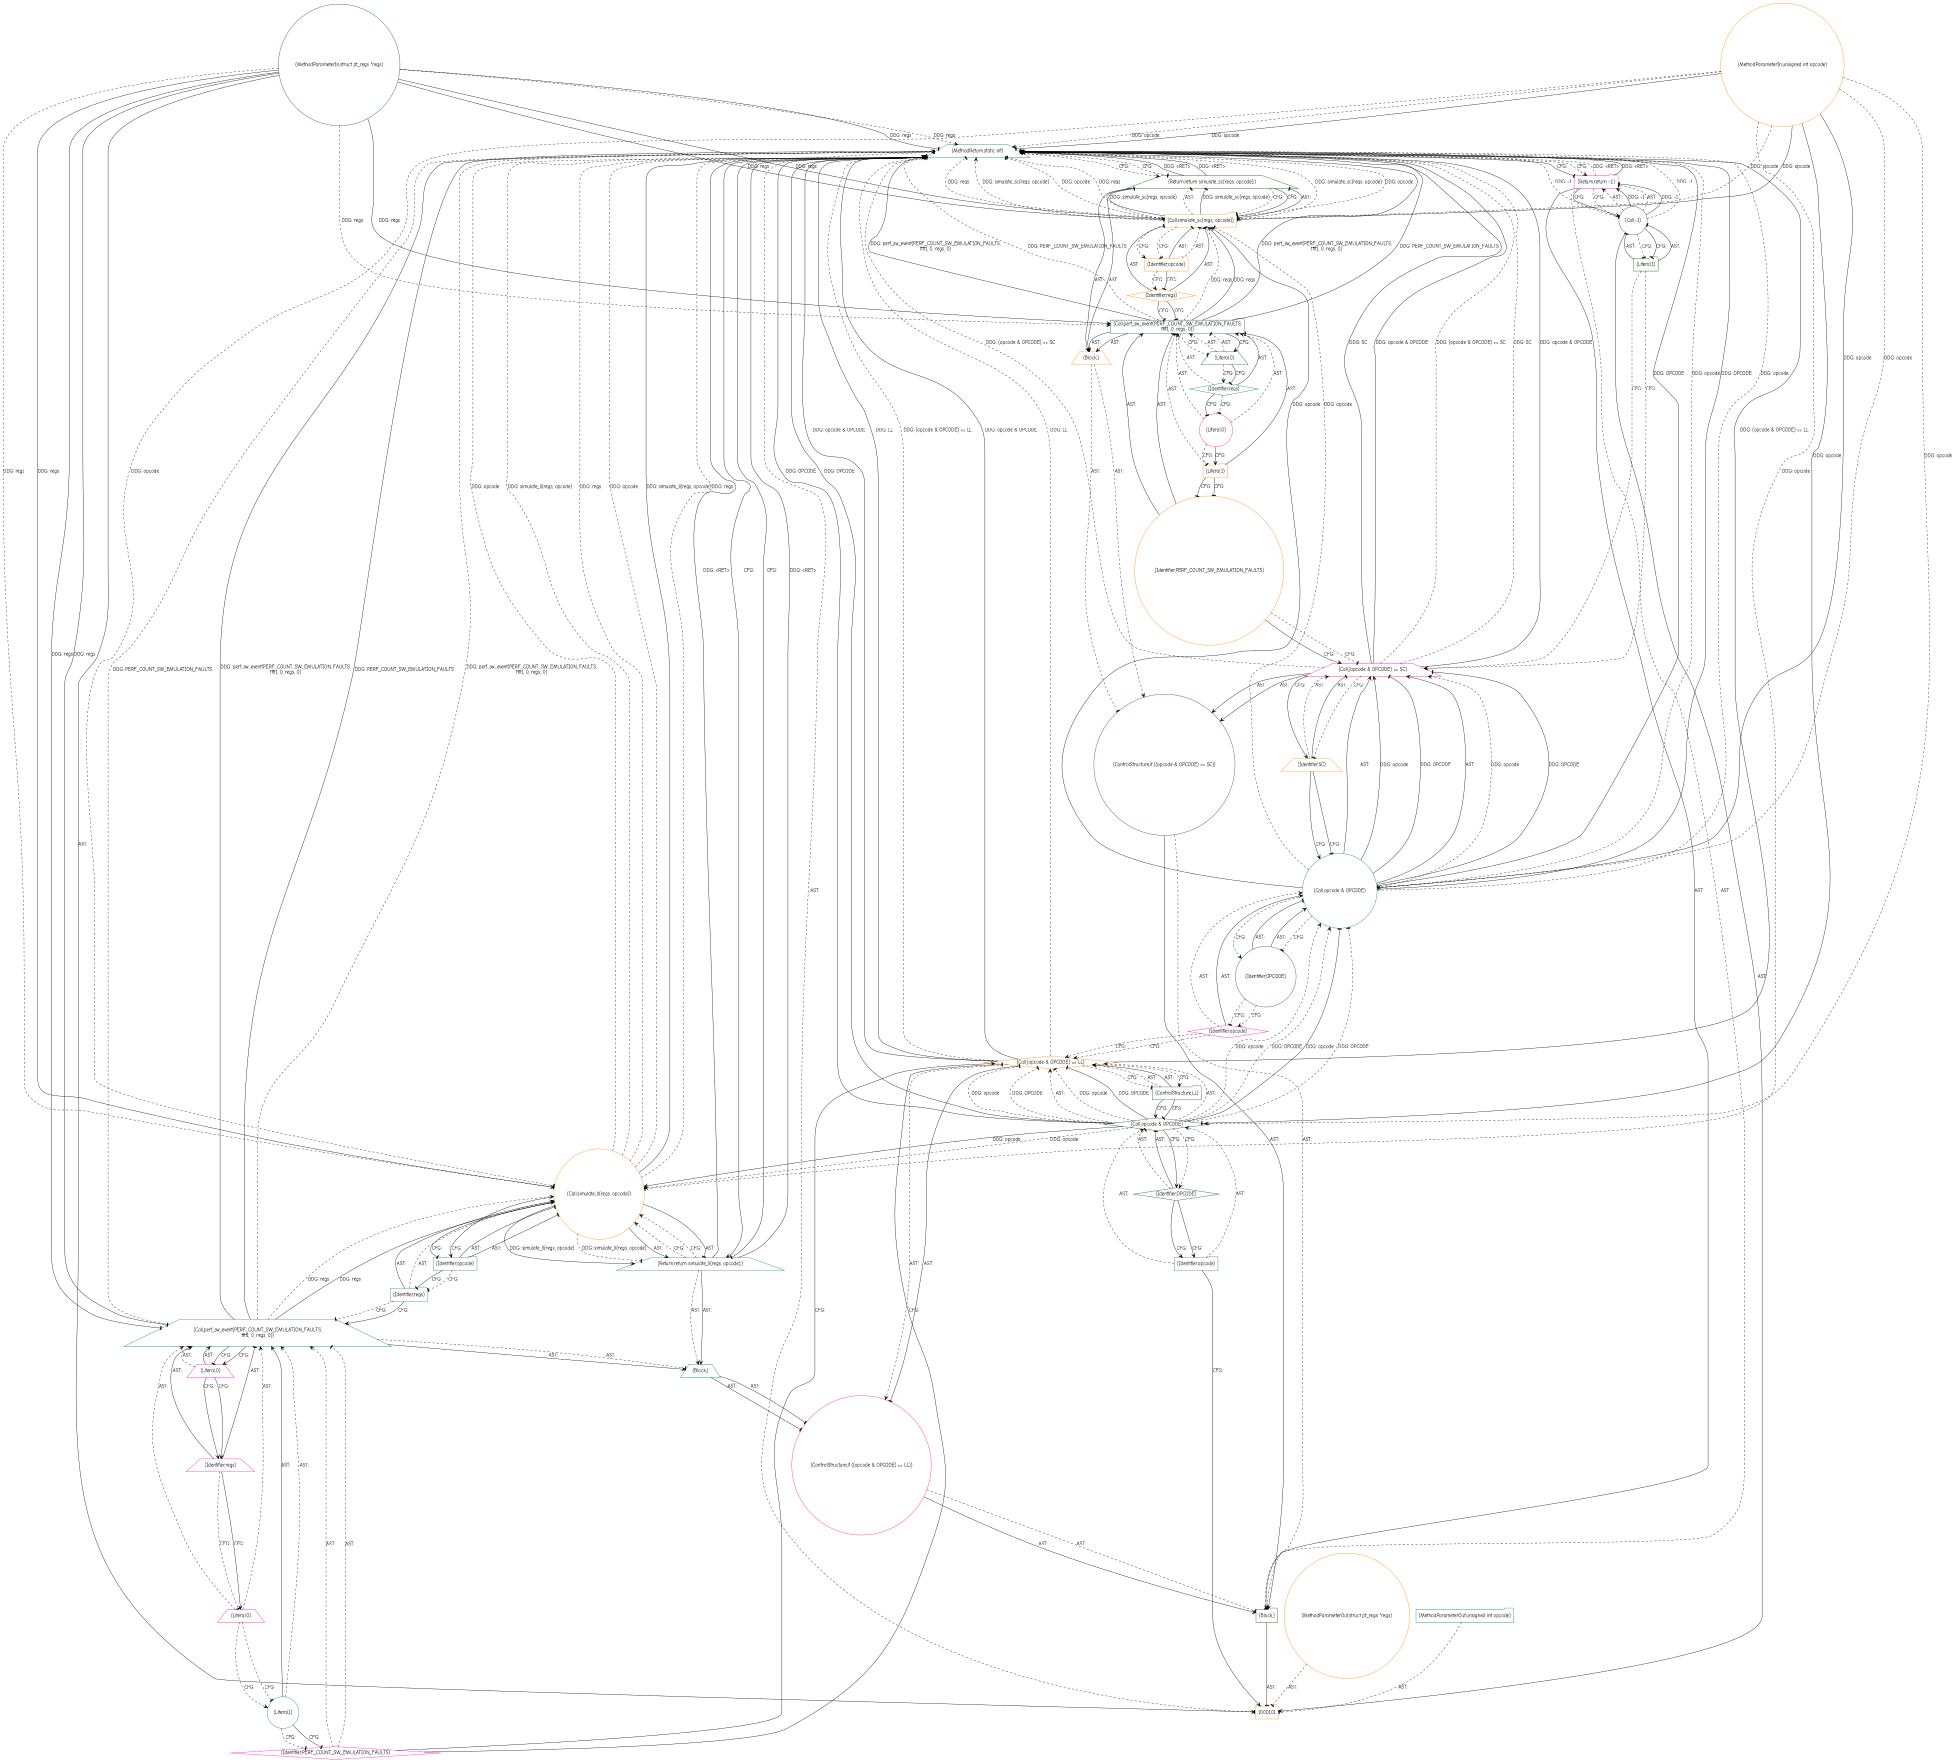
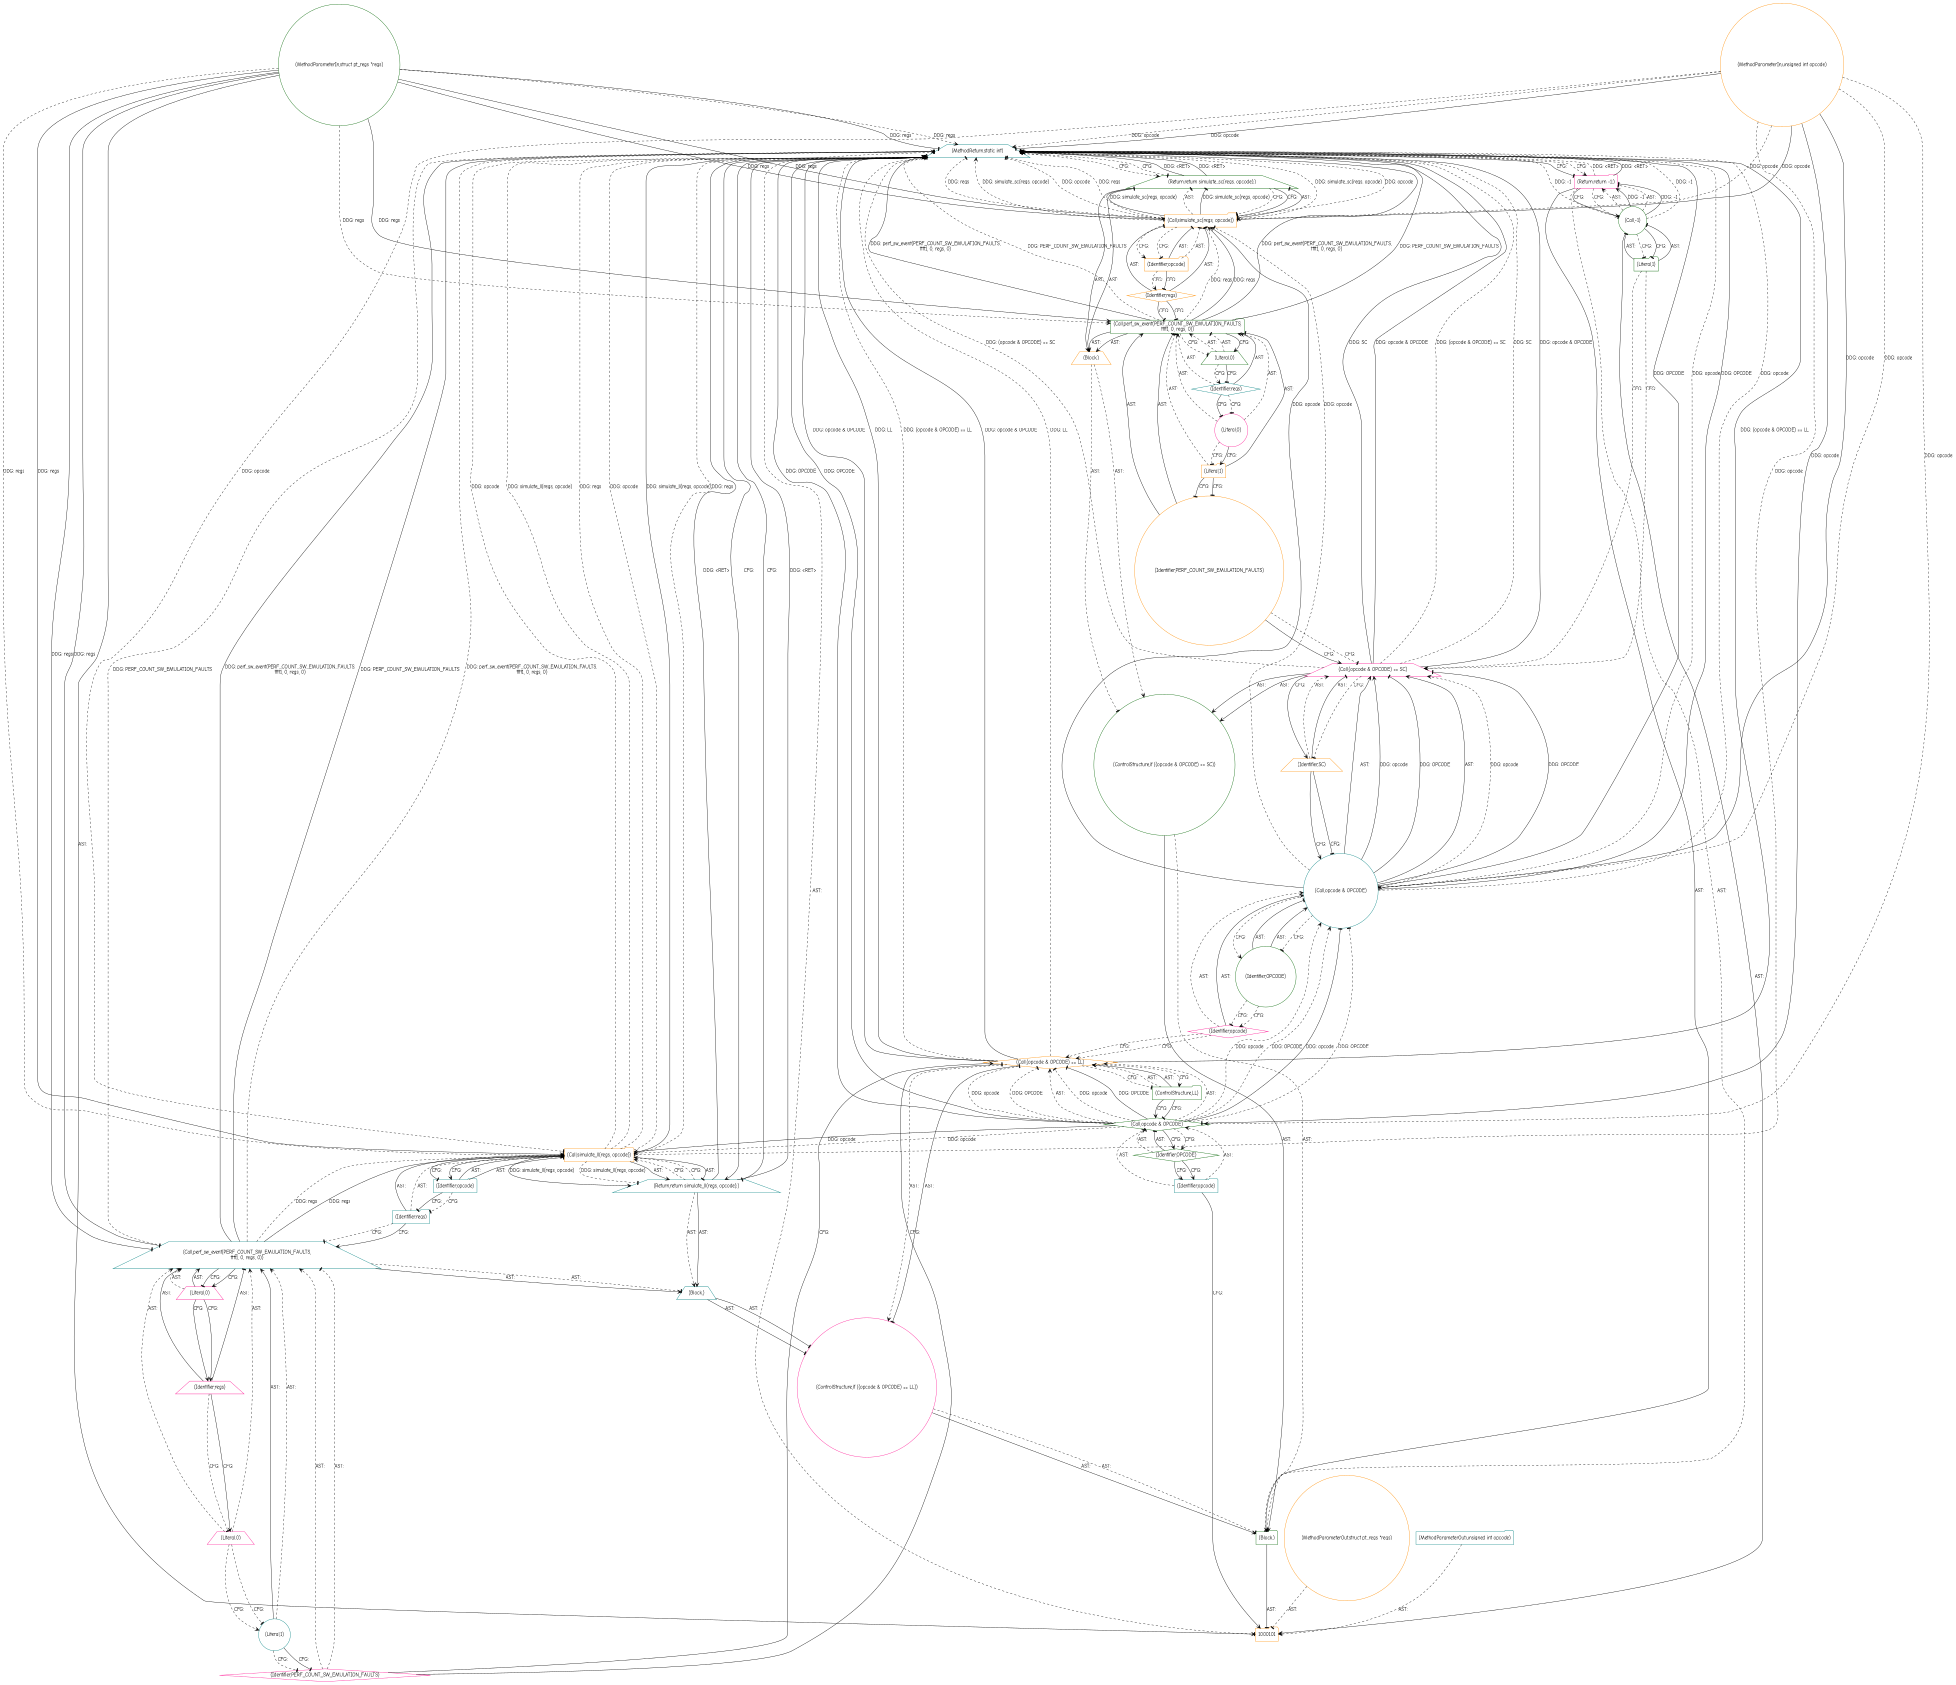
(599, 1194) -> (599, 1155)
(1384, 1692) -> (1385, 1614)
